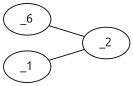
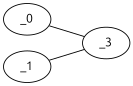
(27, 19) -> (27, 19)
(106, 43) -> (106, 43)
